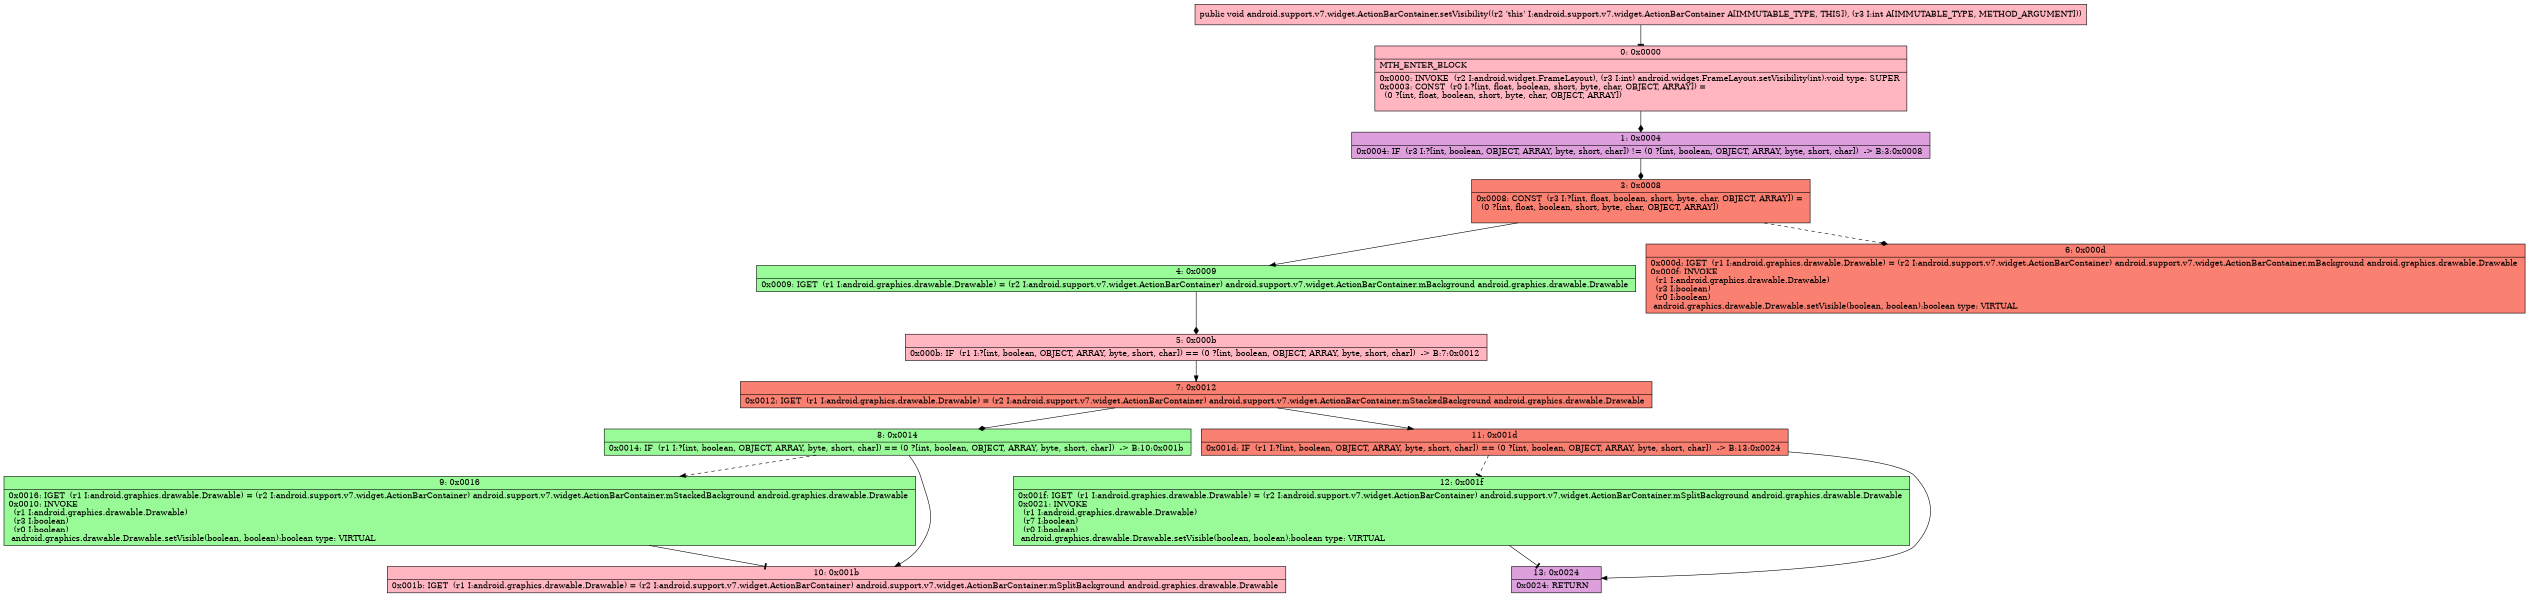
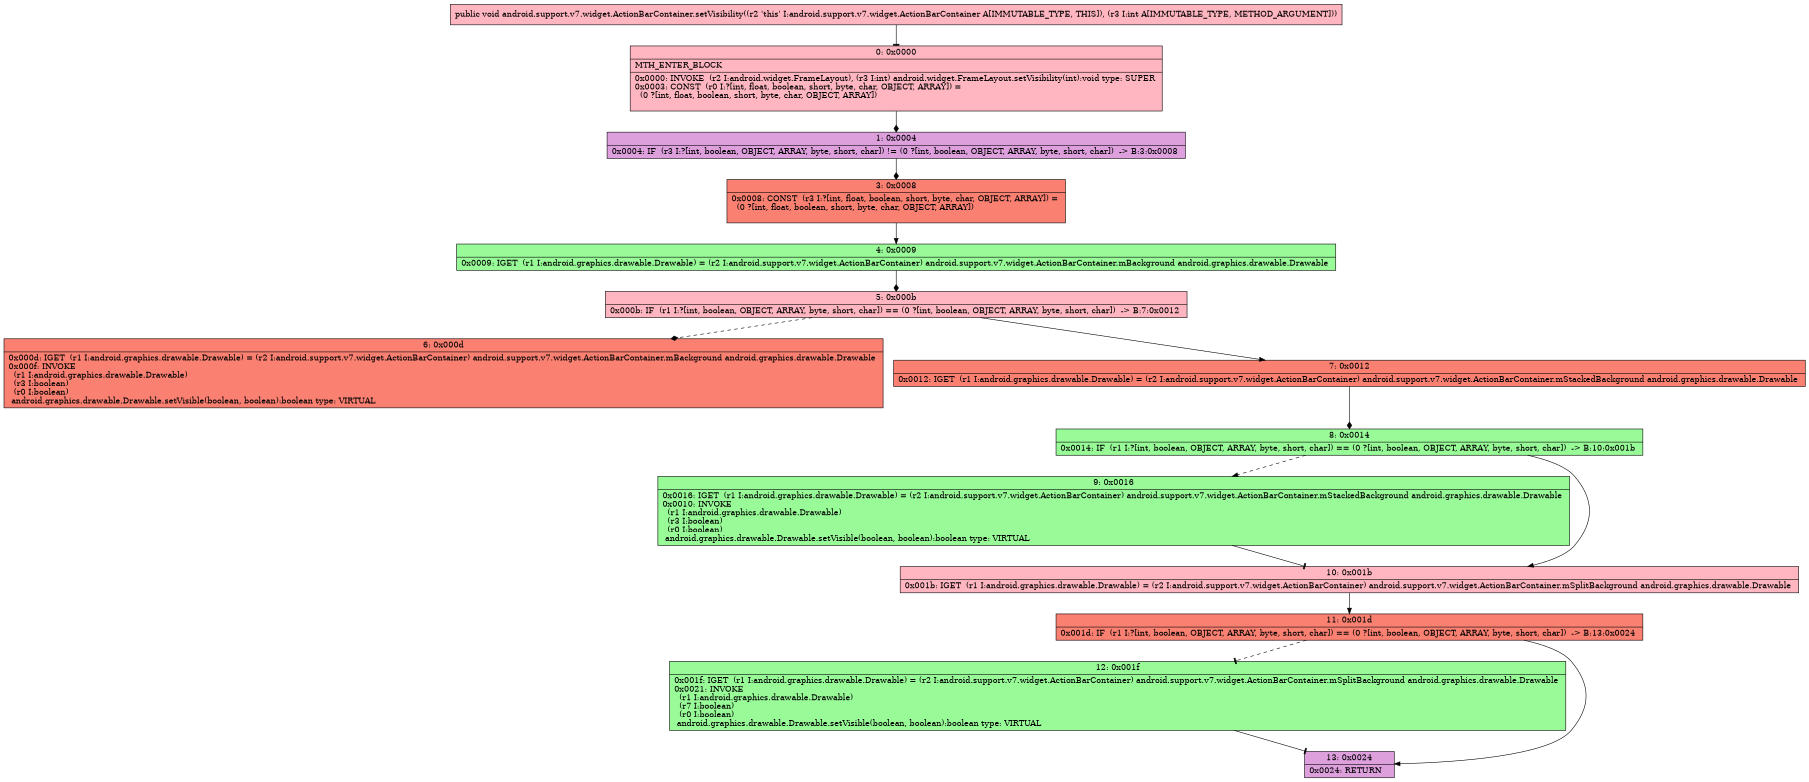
(1822, 233) -> (745, 328)
(1343, 418) -> (1349, 600)
